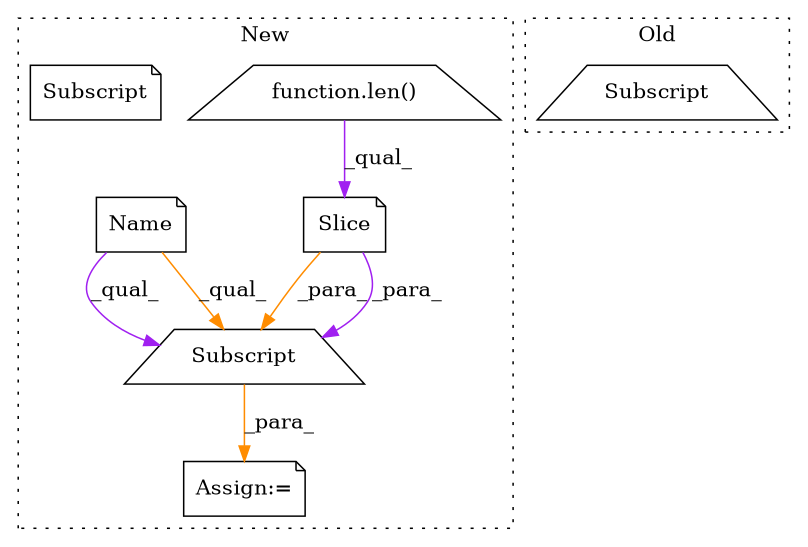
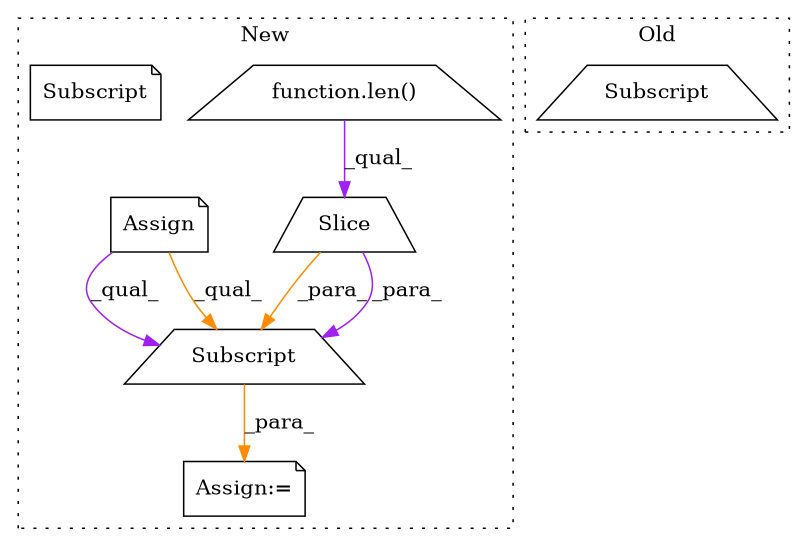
(141, 225) -> (159, 225)
(345, 225) -> (345, 225)
